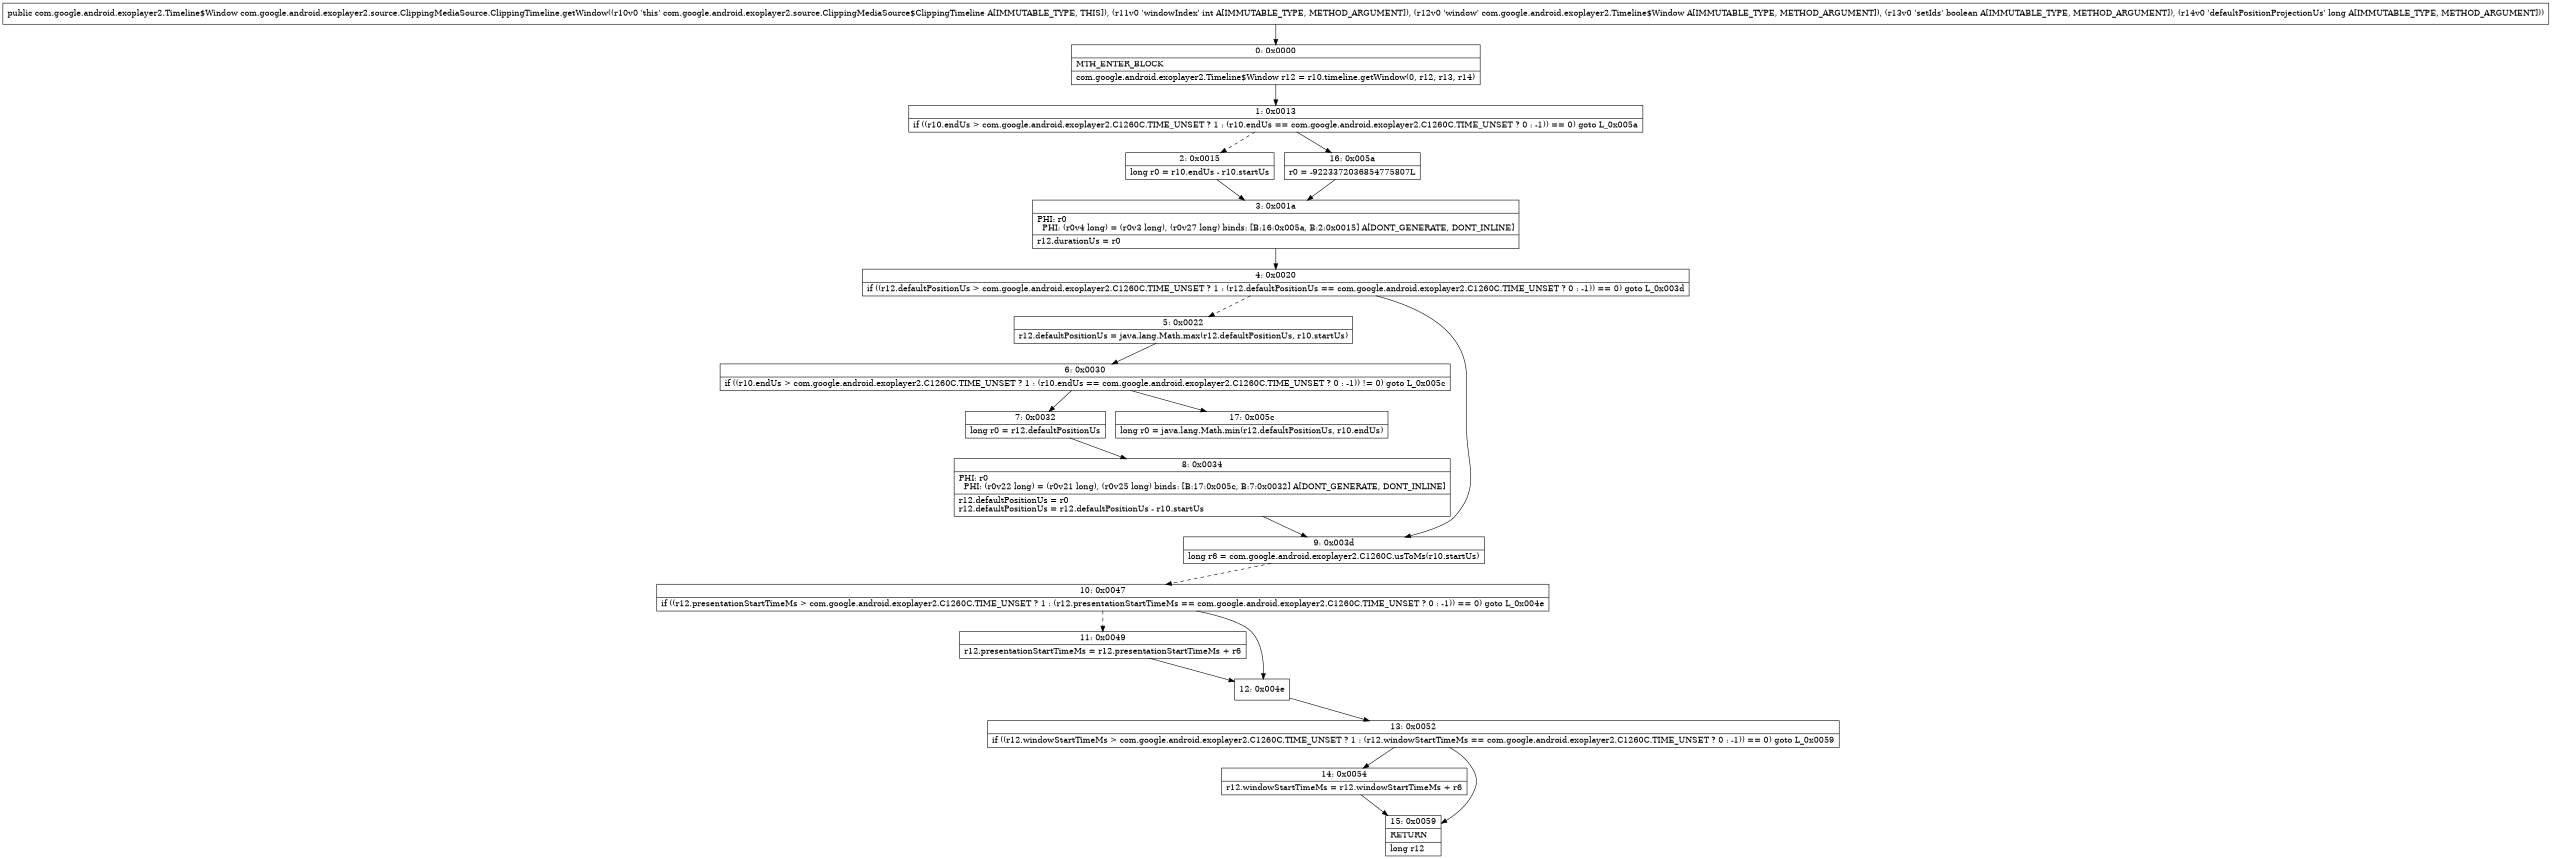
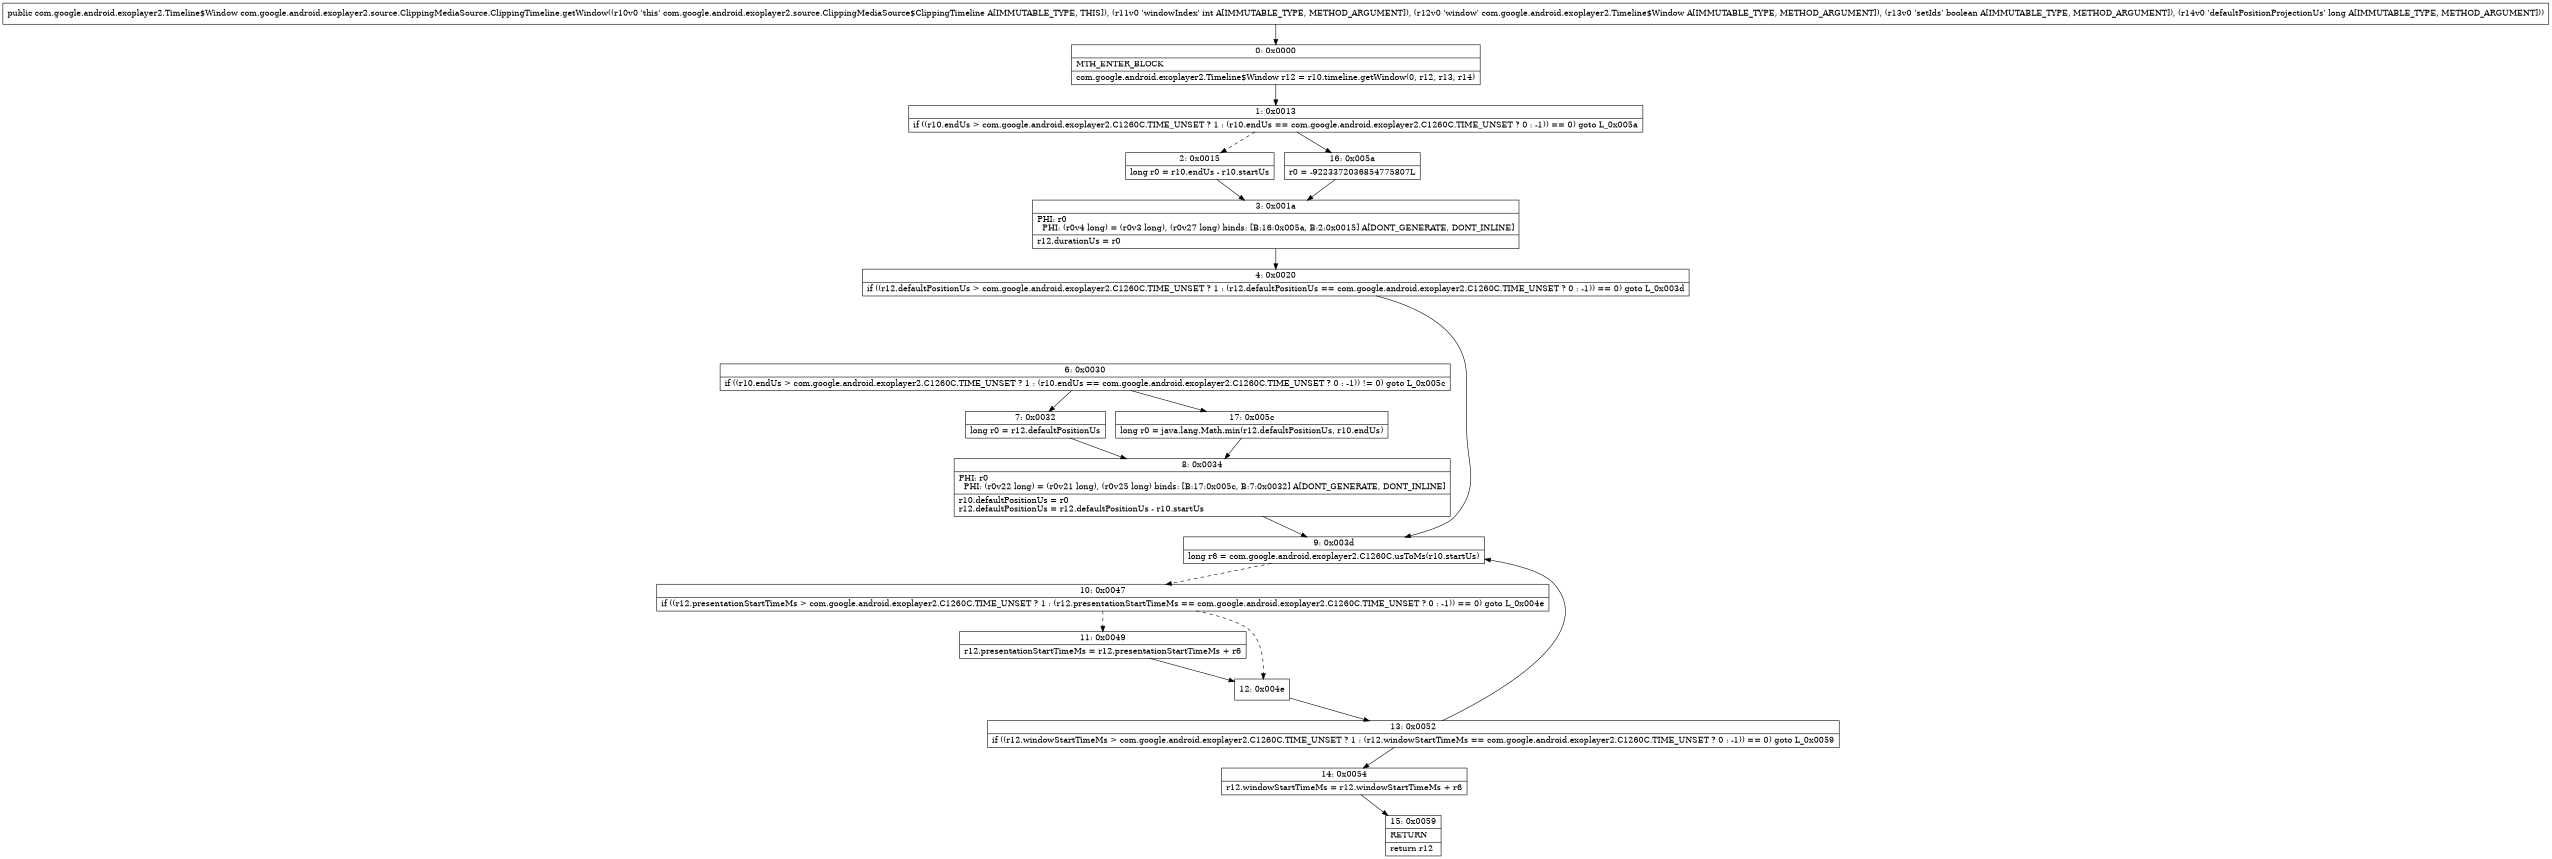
(1183, 330) -> none
none -> (1235, 446)
(1014, 501) -> (1014, 501)
(1245, 627) -> (1245, 627)
(1476, 784) -> (1552, 645)
(1408, 849) -> (1412, 849)
